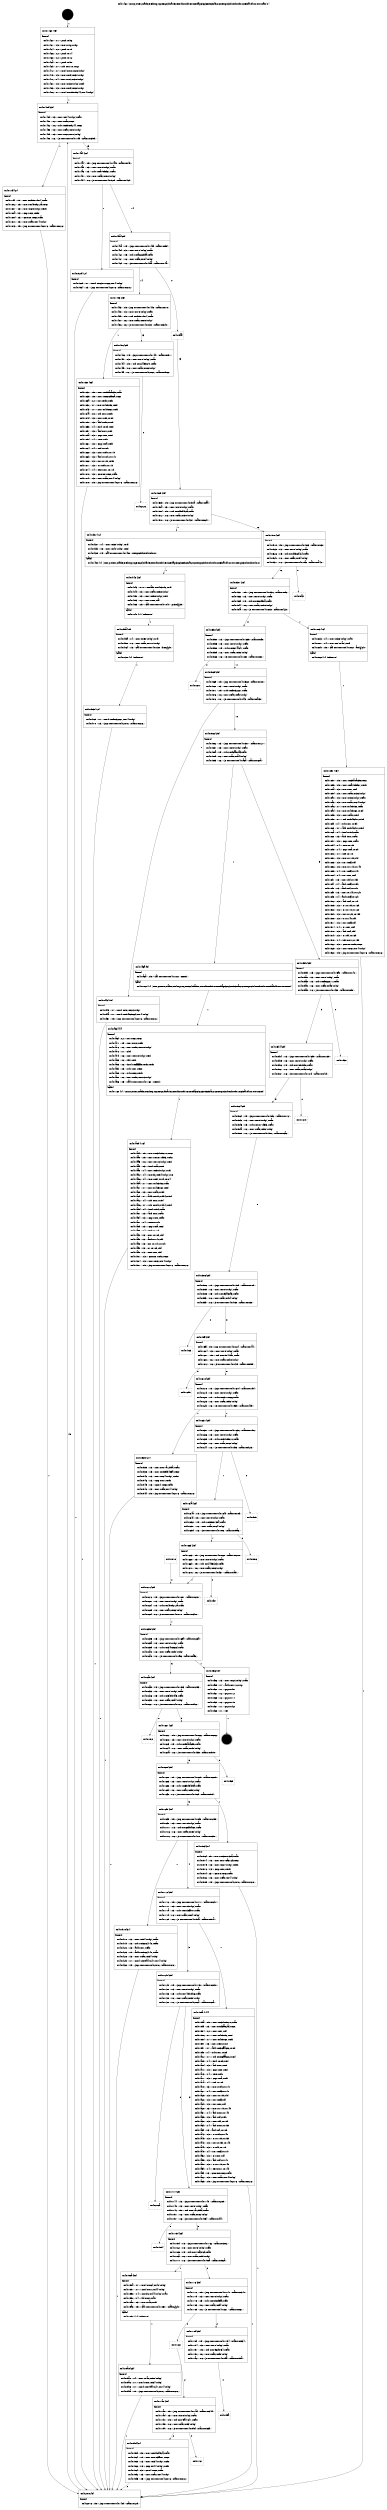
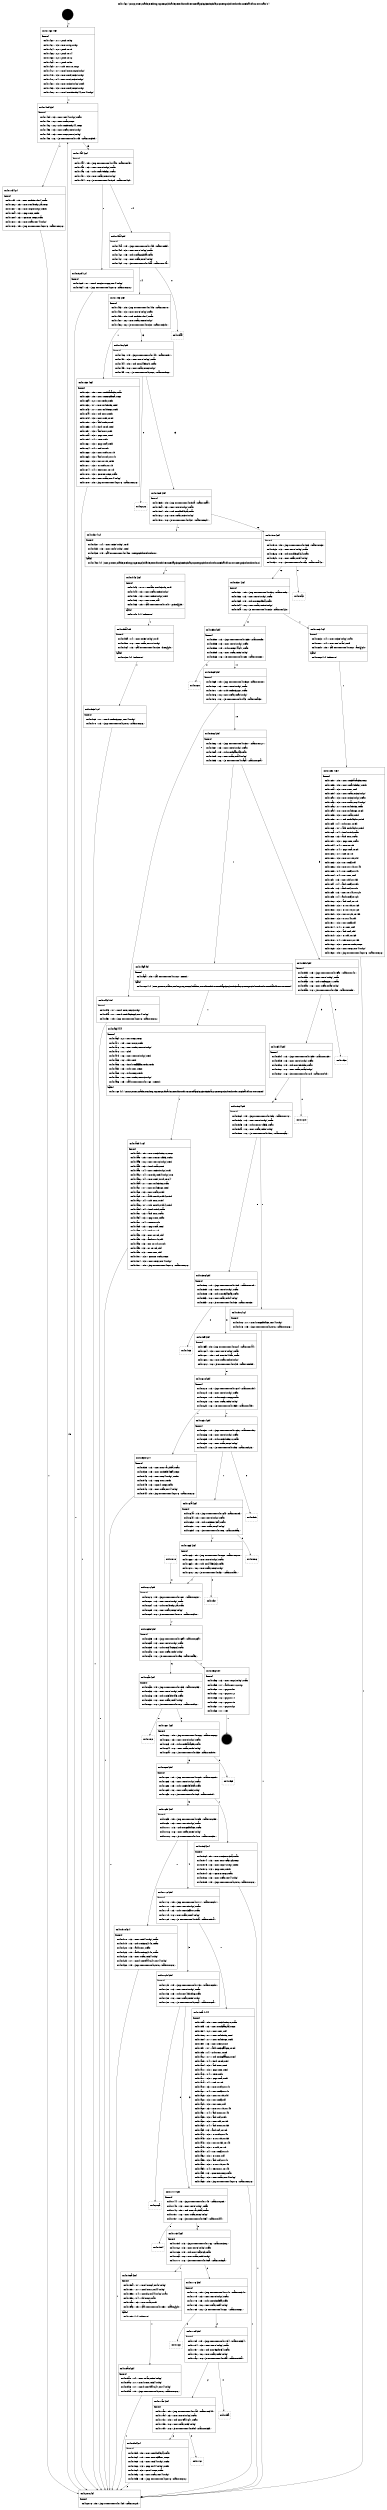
(179, 413) -> (159, 433)
none -> (262, 1320)
(185, 1392) -> none
(182, 2372) -> (200, 2379)
